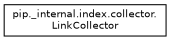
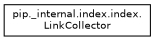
(85, 20) -> (77, 20)
